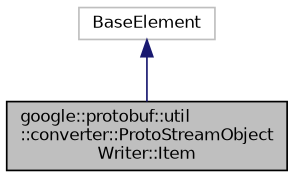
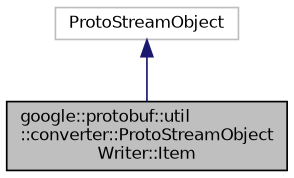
(147, 24) -> (147, 24)
